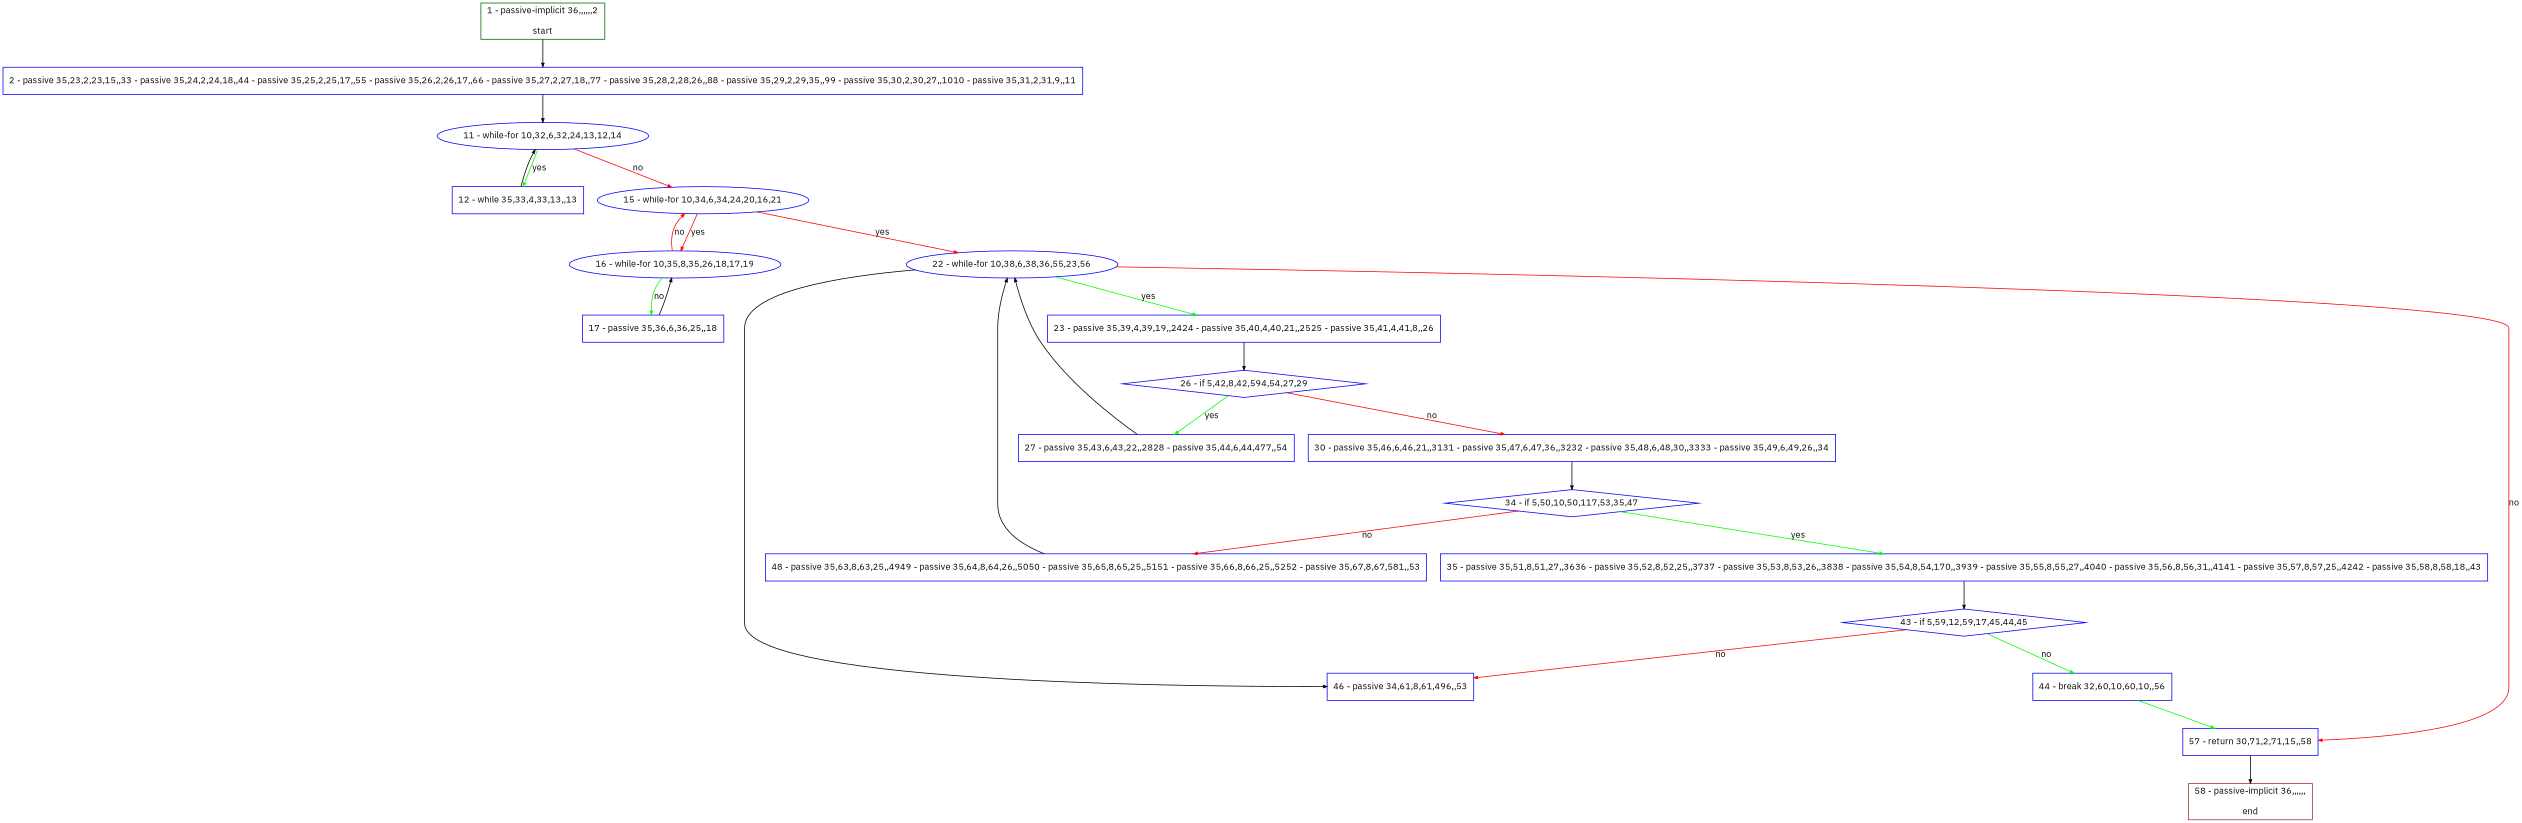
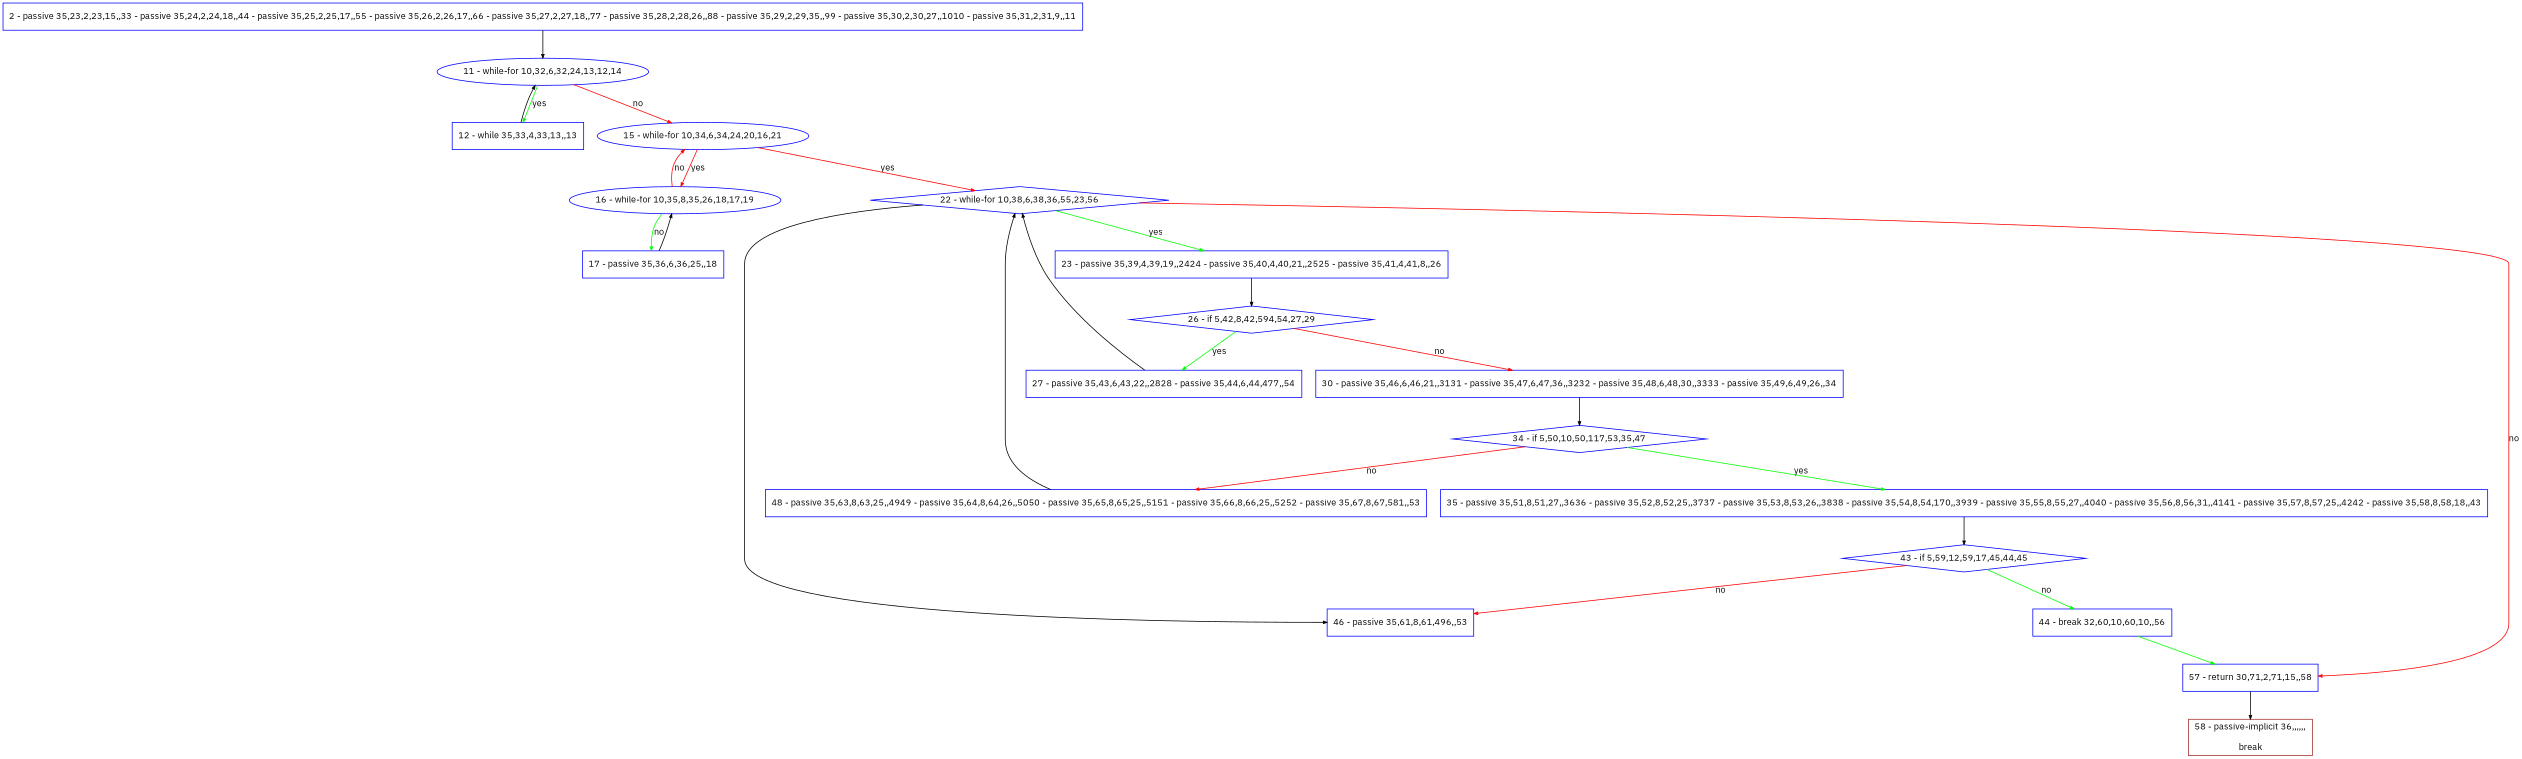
(543, 21) -> none
(1012, 264) -> (1020, 200)
(1400, 687) -> (1400, 623)
(2250, 802) -> (2250, 737)
